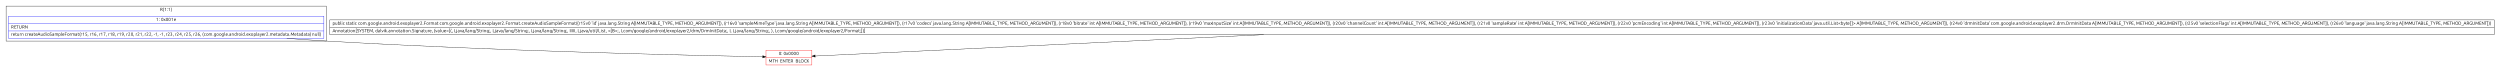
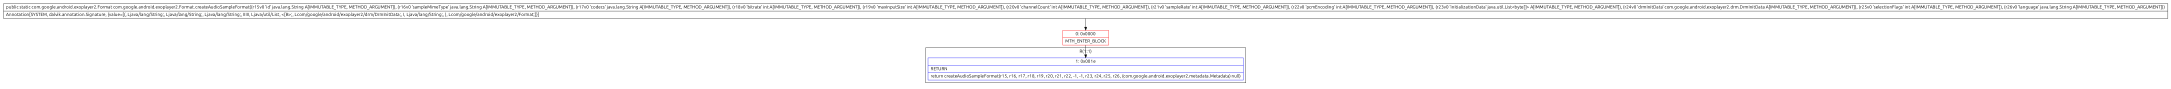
(525, 50) -> (1086, 50)
